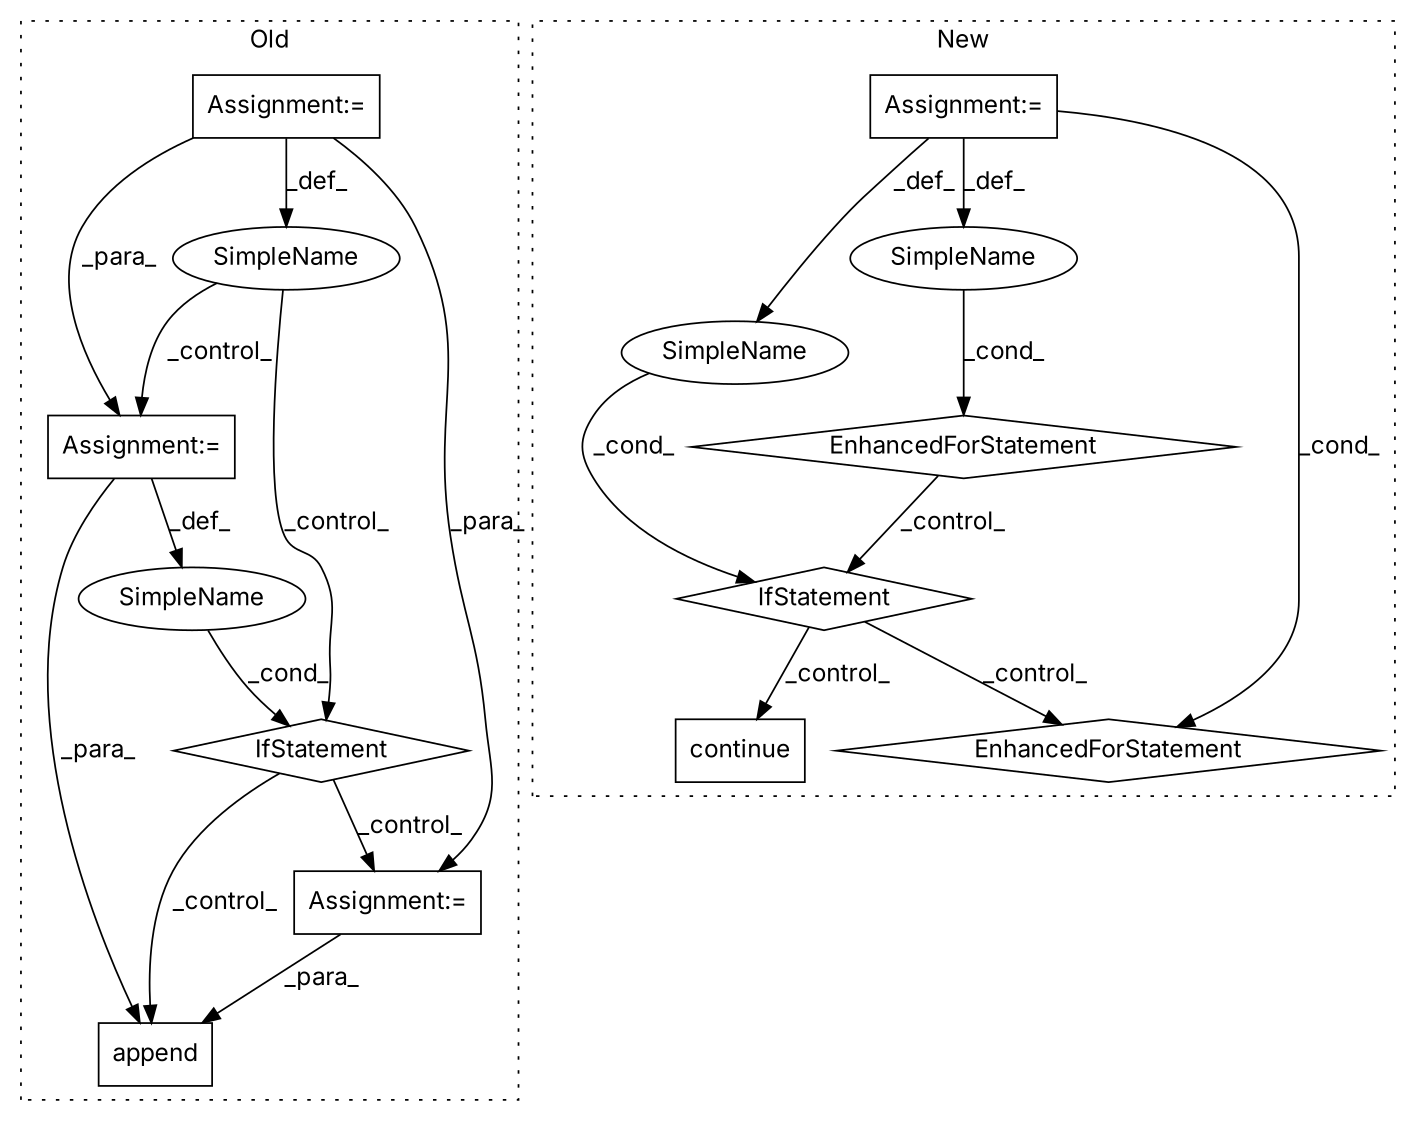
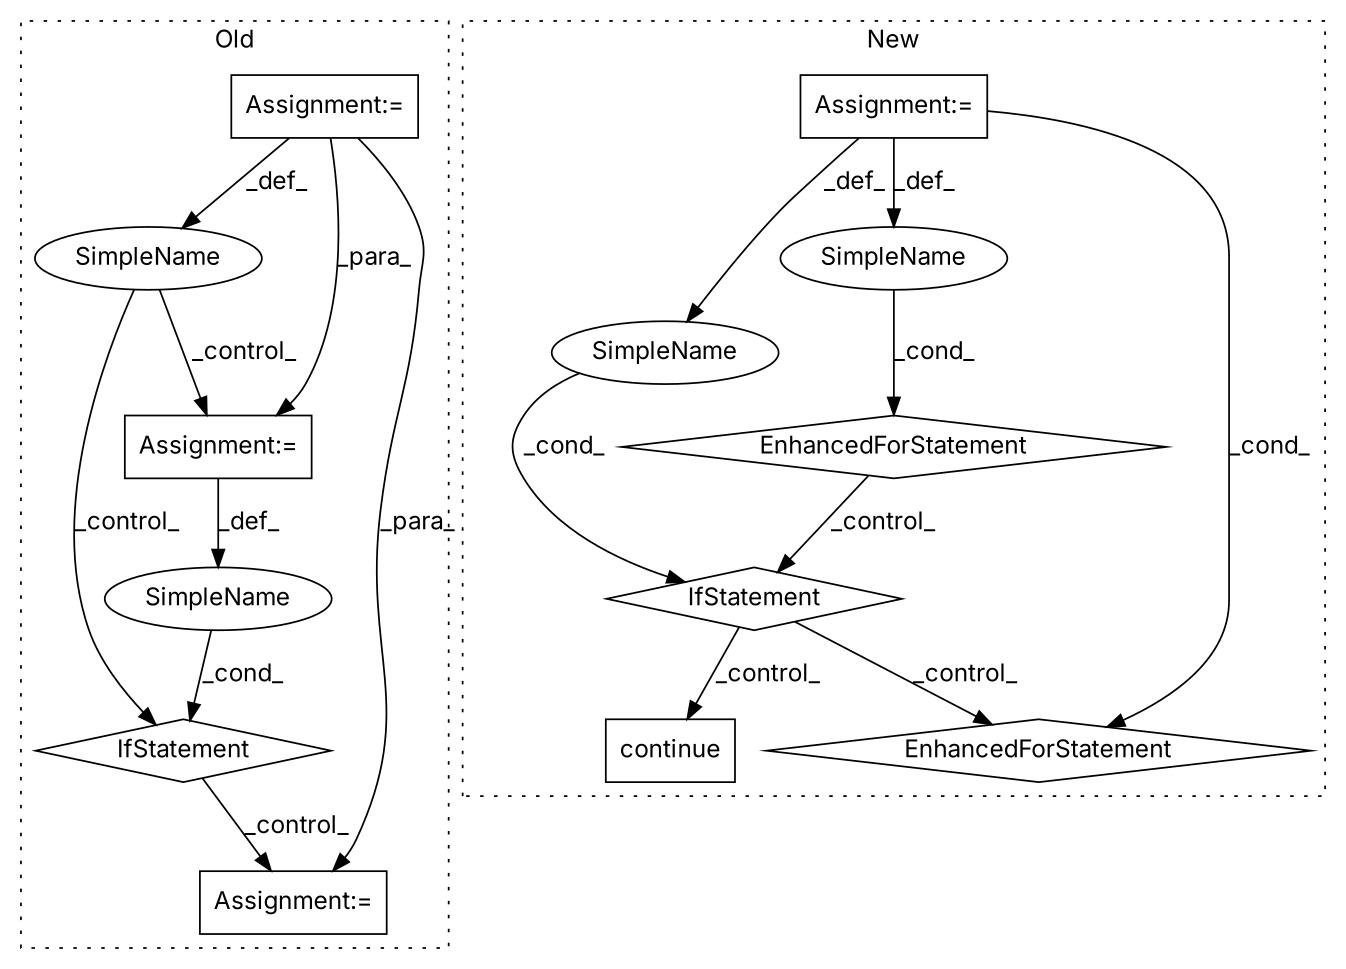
(155, 1054) -> none
